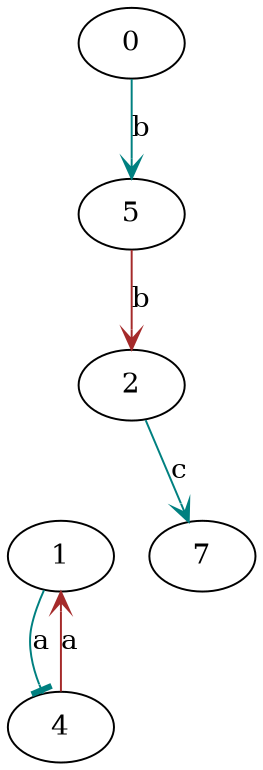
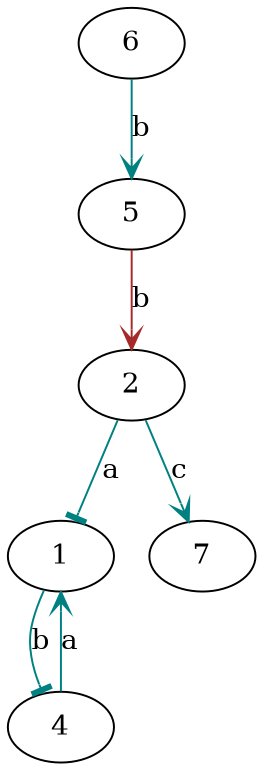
(132, 43) -> (132, 43)
none -> (98, 466)
(41, 642) -> (41, 642)
(61, 652) -> (61, 652)
